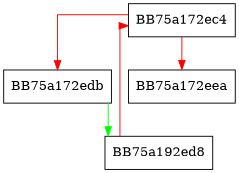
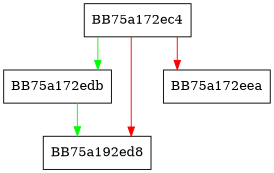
(70, 15) -> (98, 49)
(120, 81) -> (131, 82)
